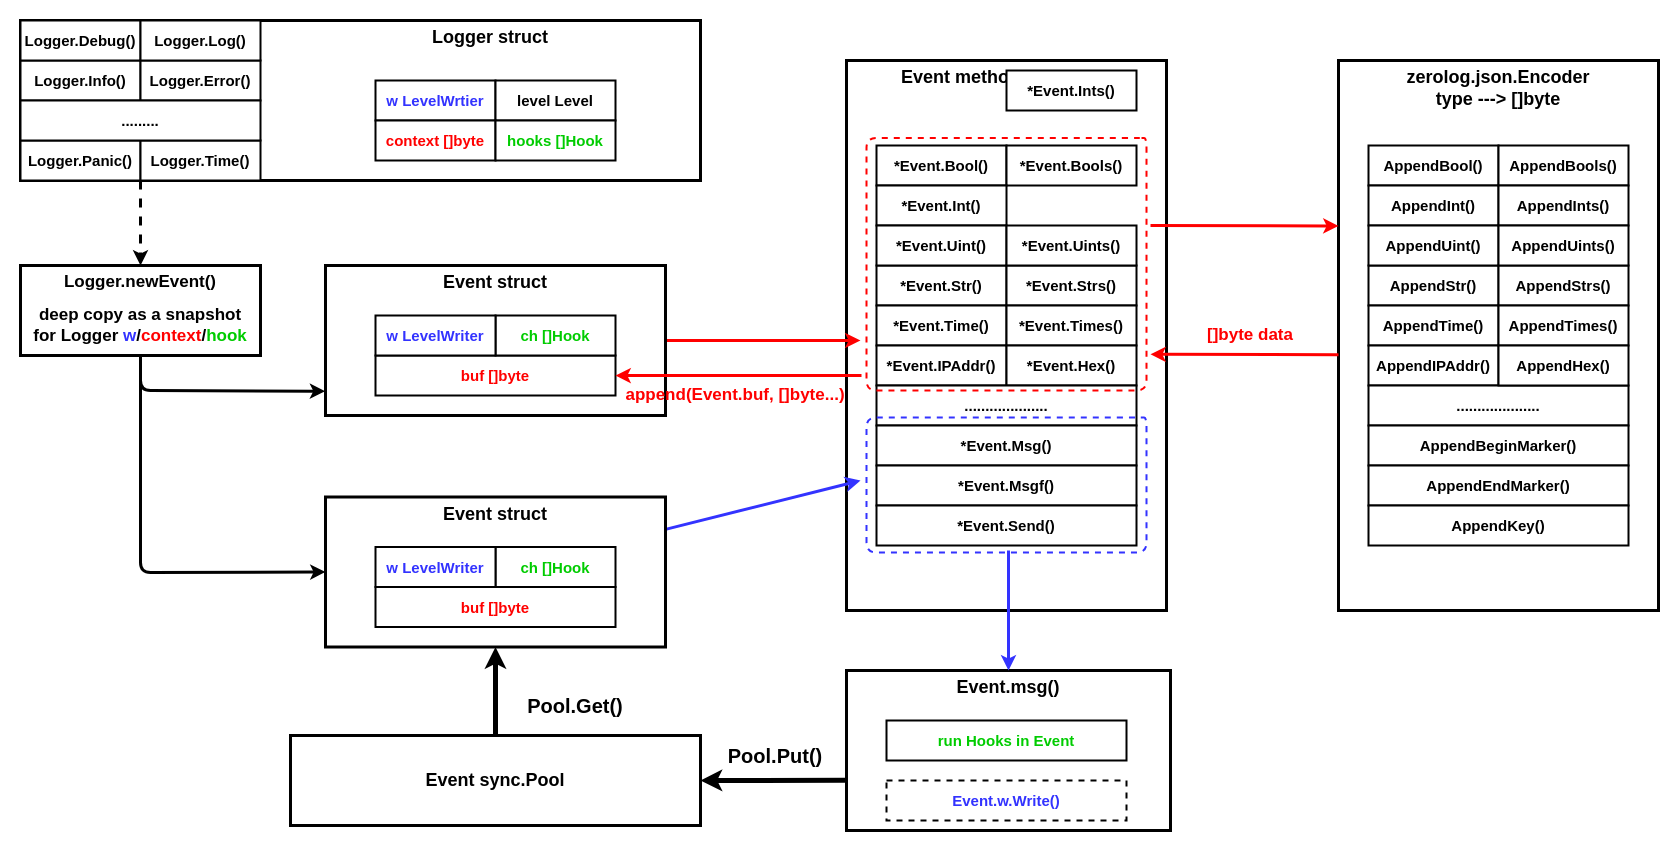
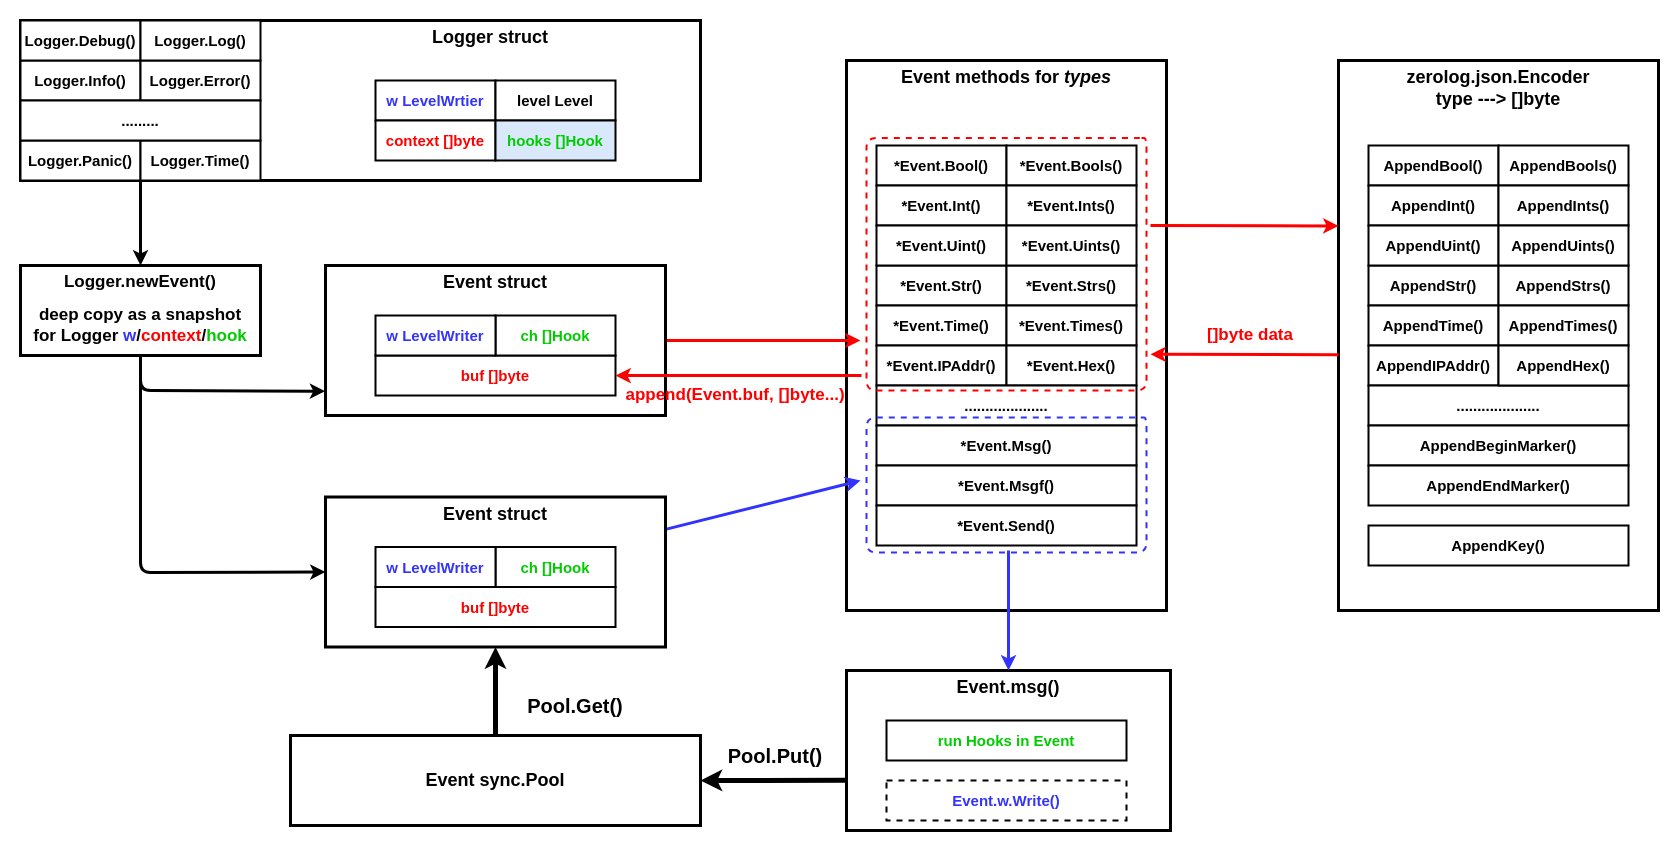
(1072, 91) -> (1072, 206)
(556, 141) -> (556, 141)
(141, 217) -> (141, 217)
(1499, 526) -> (1499, 546)
